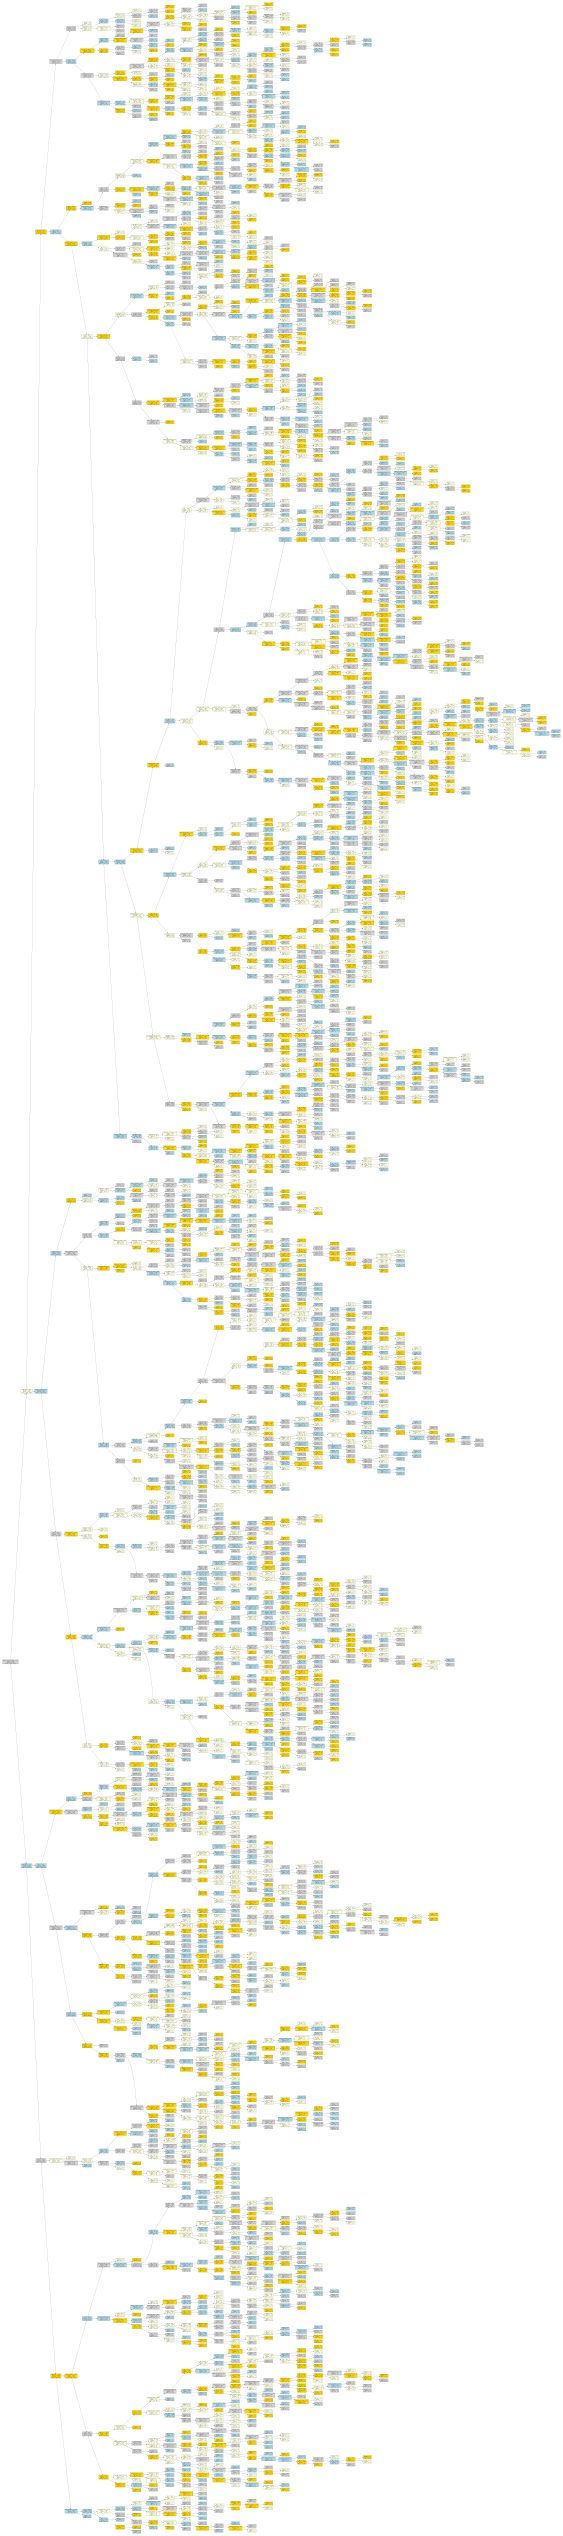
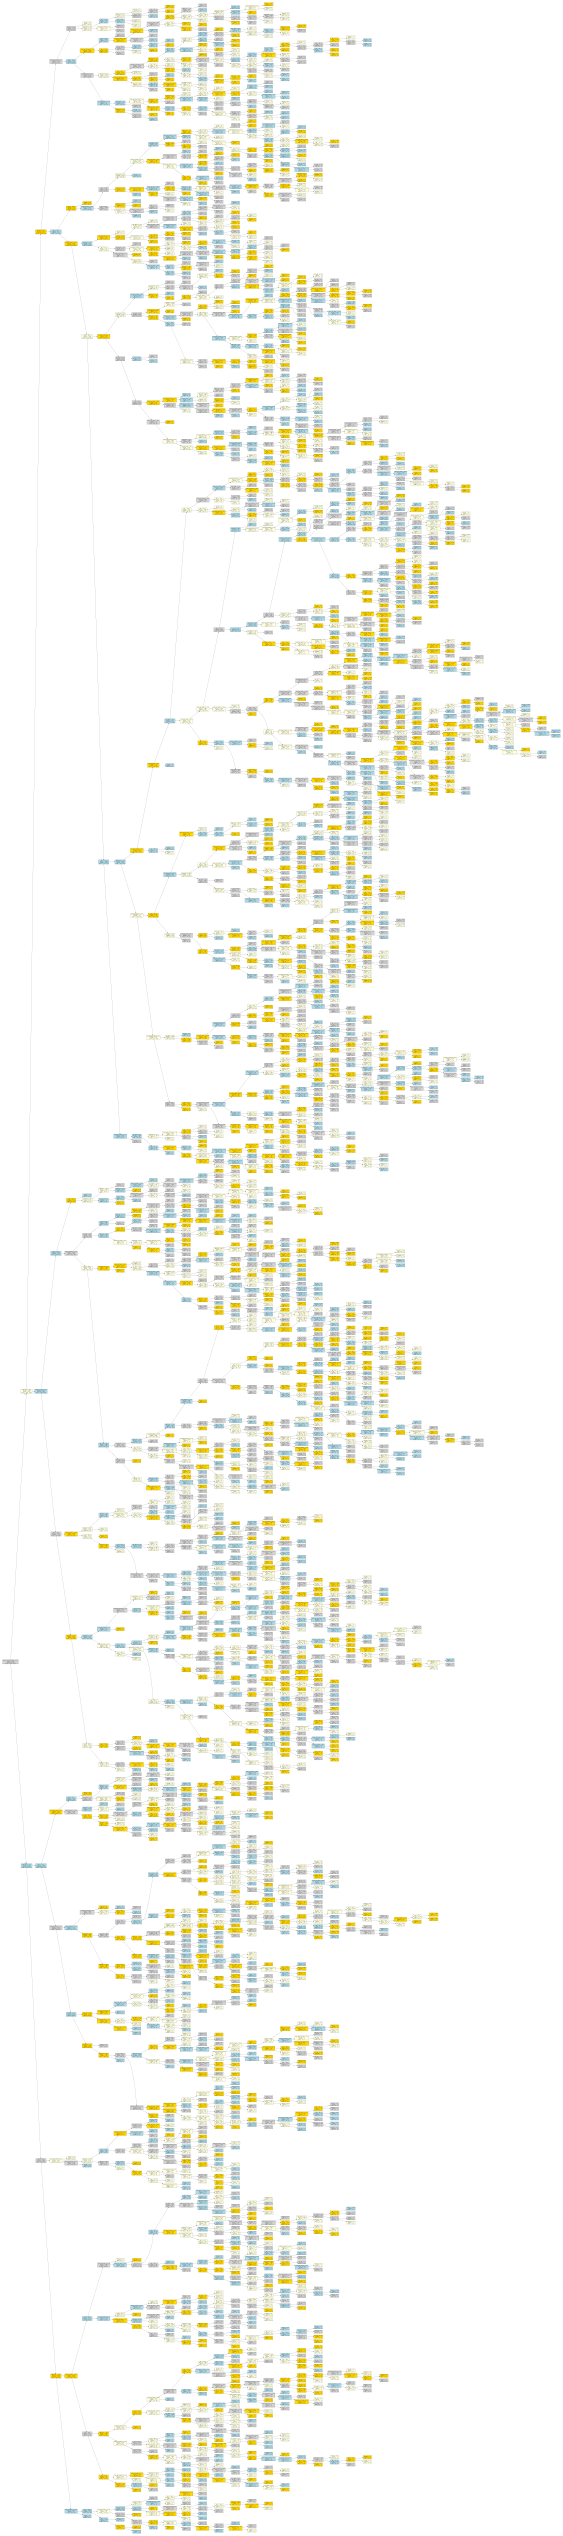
(186, 2420) -> (186, 2420)
